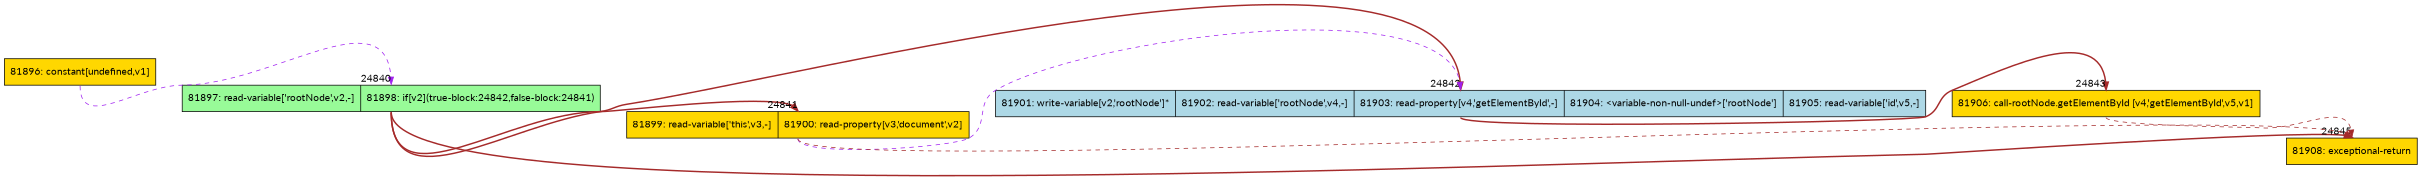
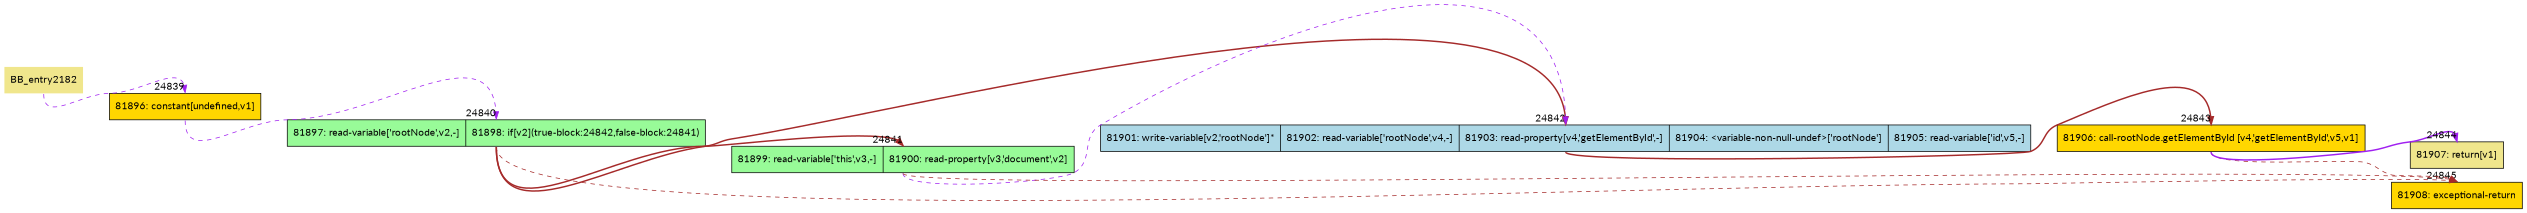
none -> (44, 80)
(798, 125) -> (903, 159)
none -> (2457, 155)
(1363, 170) -> (1469, 194)
